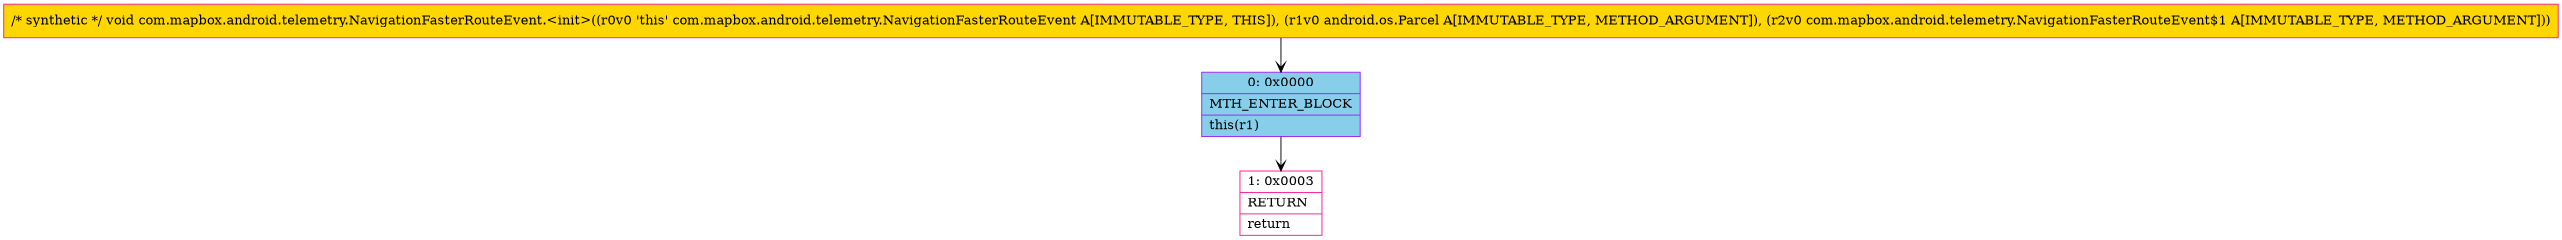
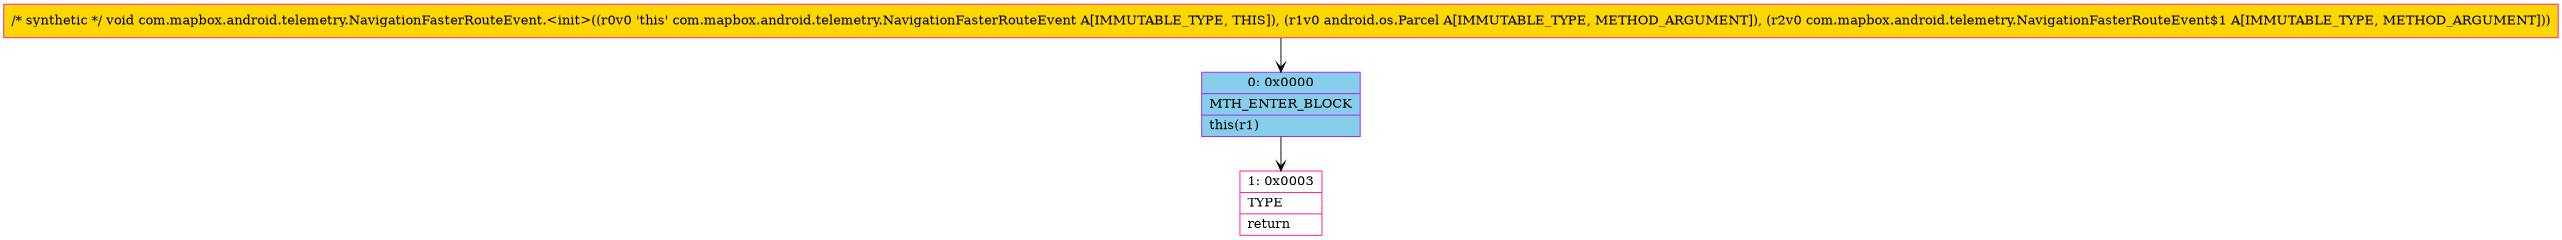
(1278, 203) -> (1266, 203)
